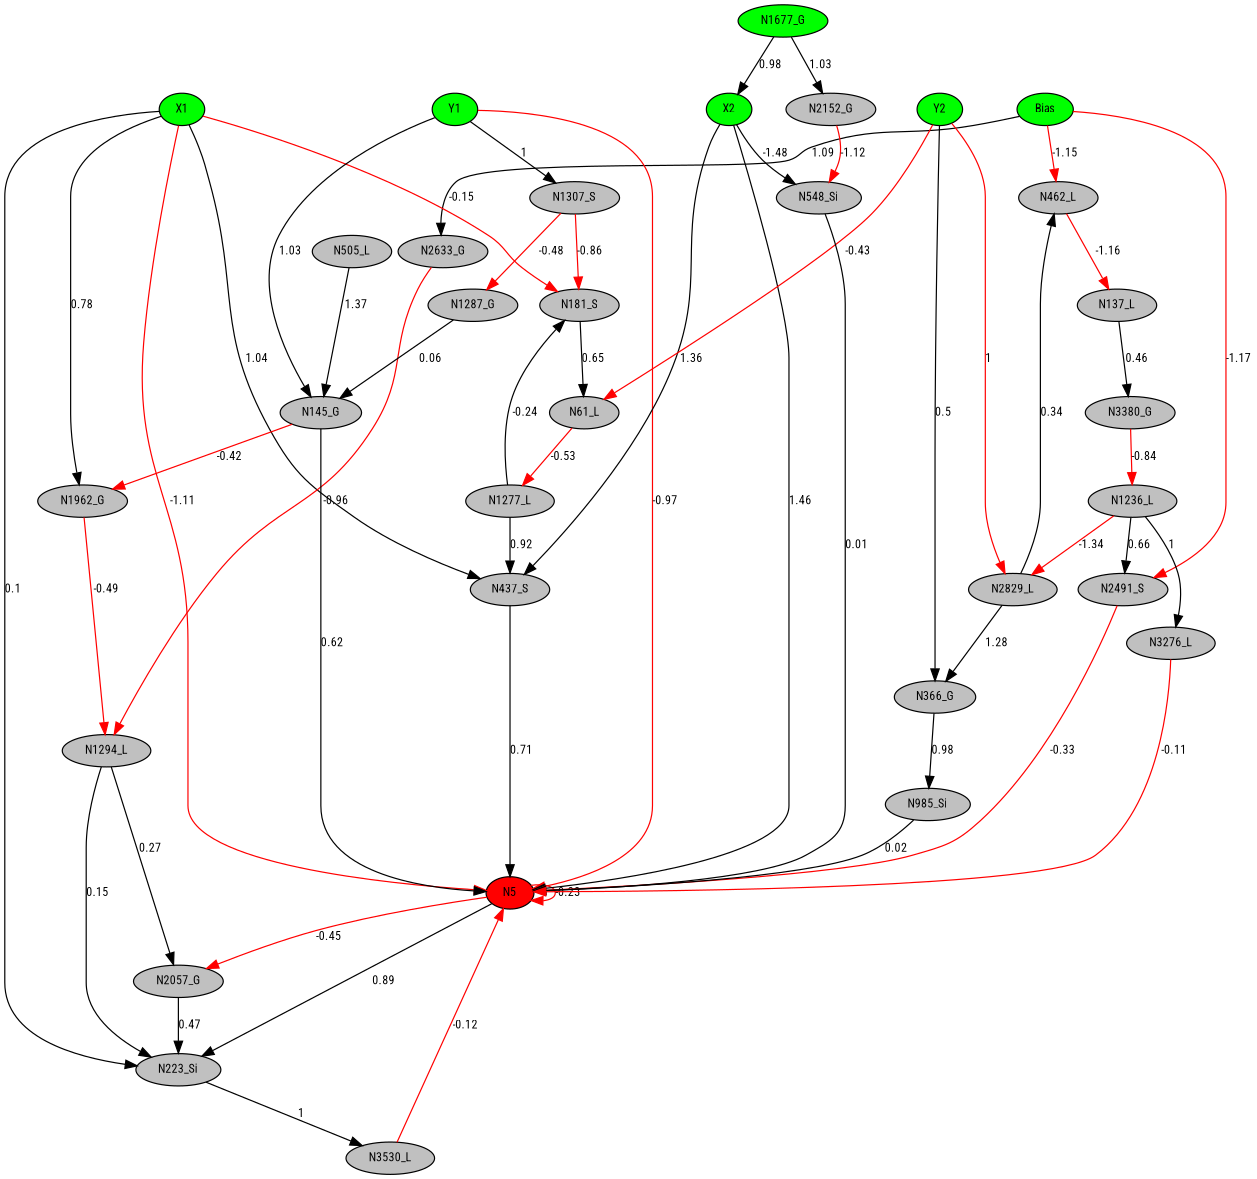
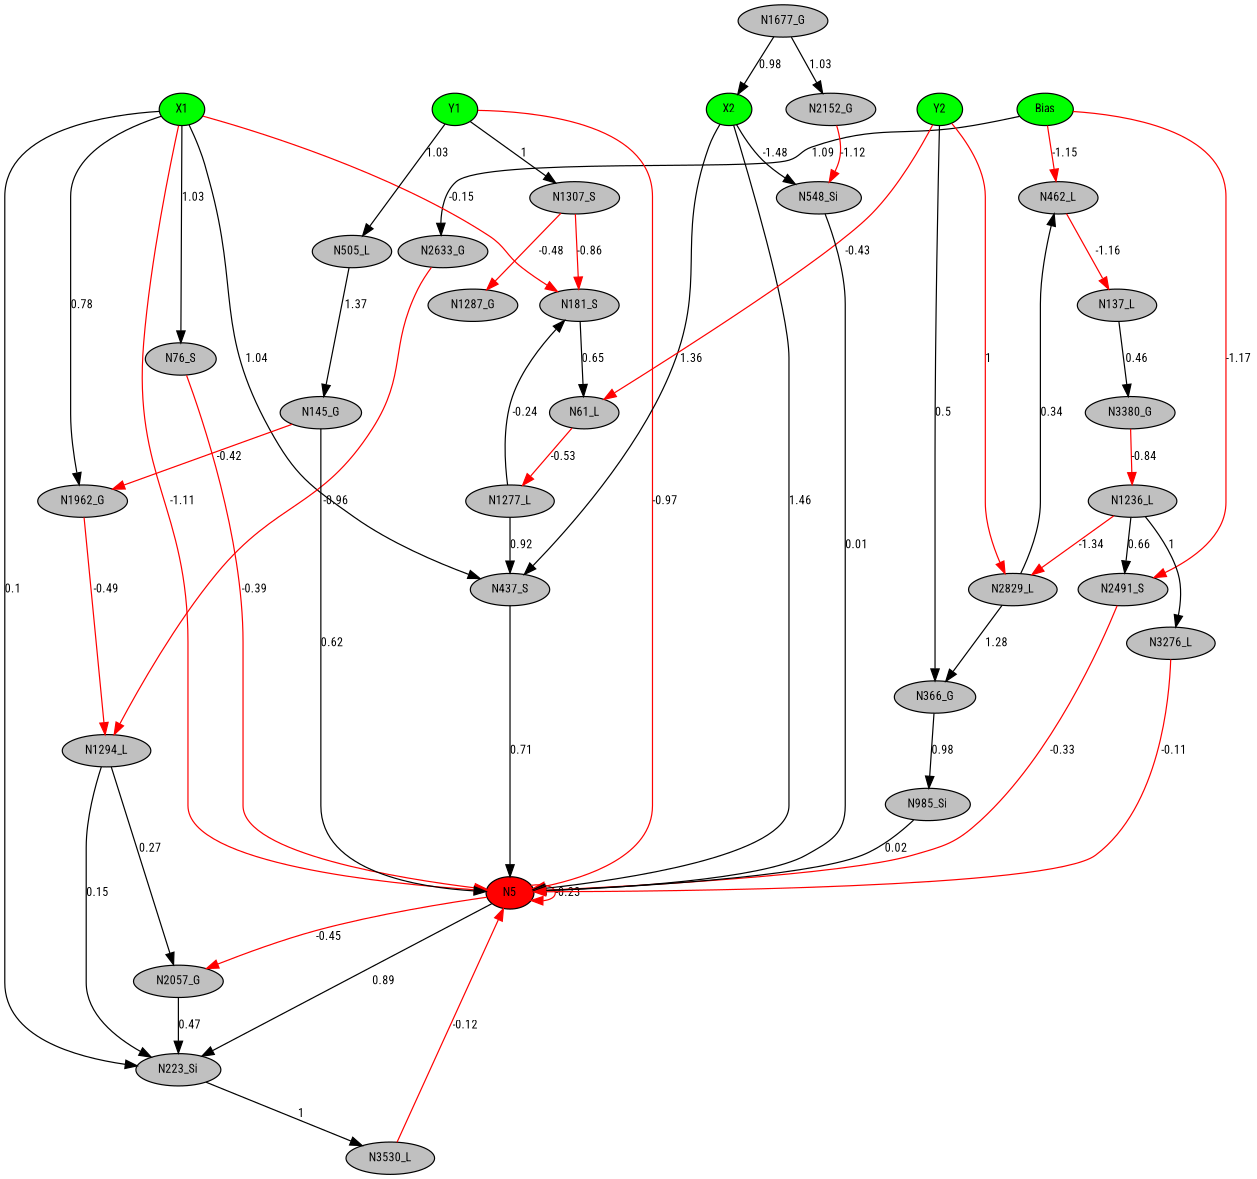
(783, 21) -> (783, 21)
(290, 219) -> (407, 175)
(407, 352) -> none
none -> (181, 359)
